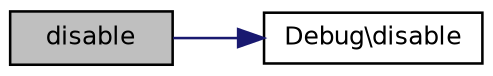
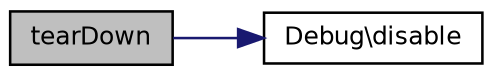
(91, 38) -> (91, 38)
